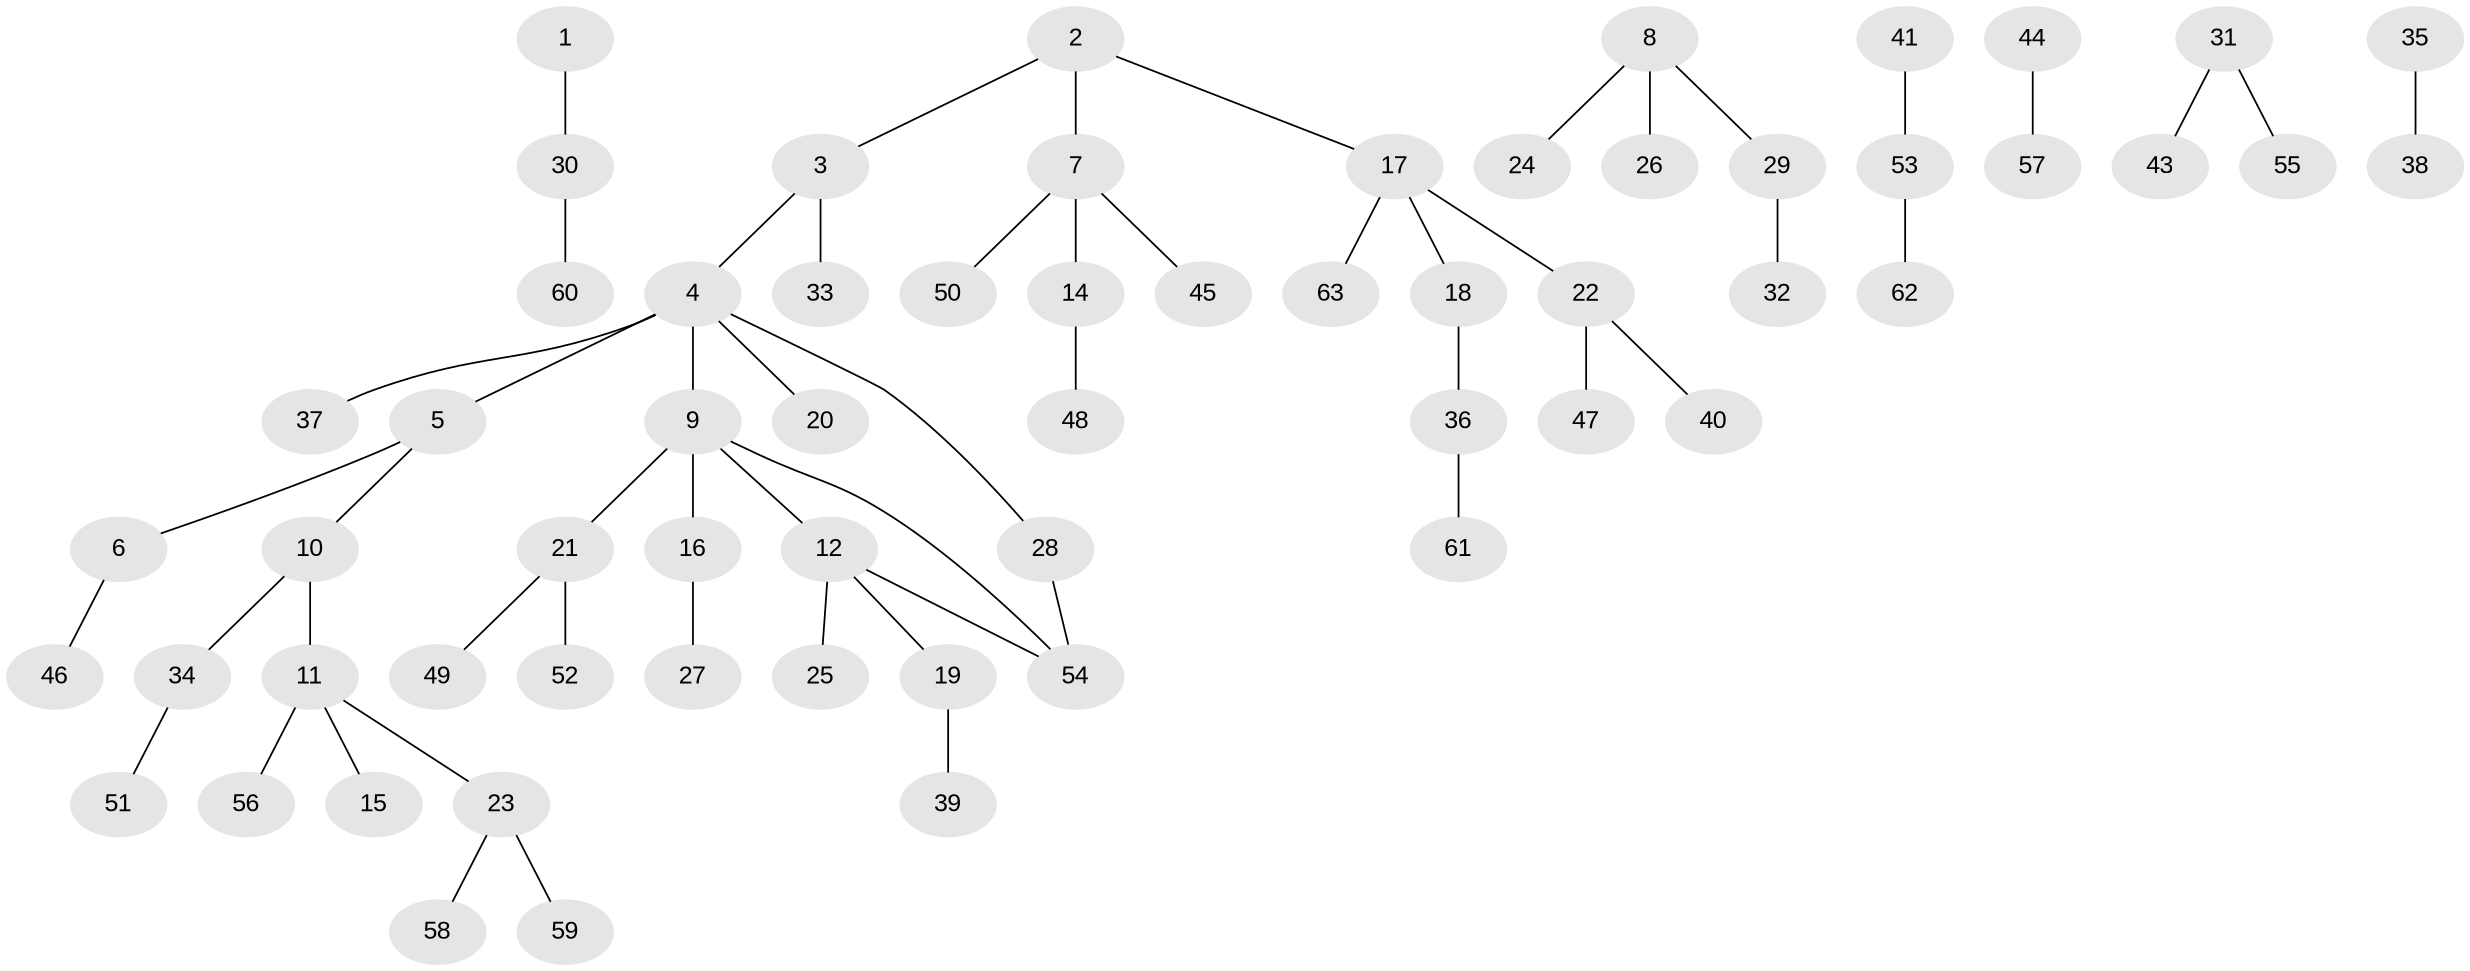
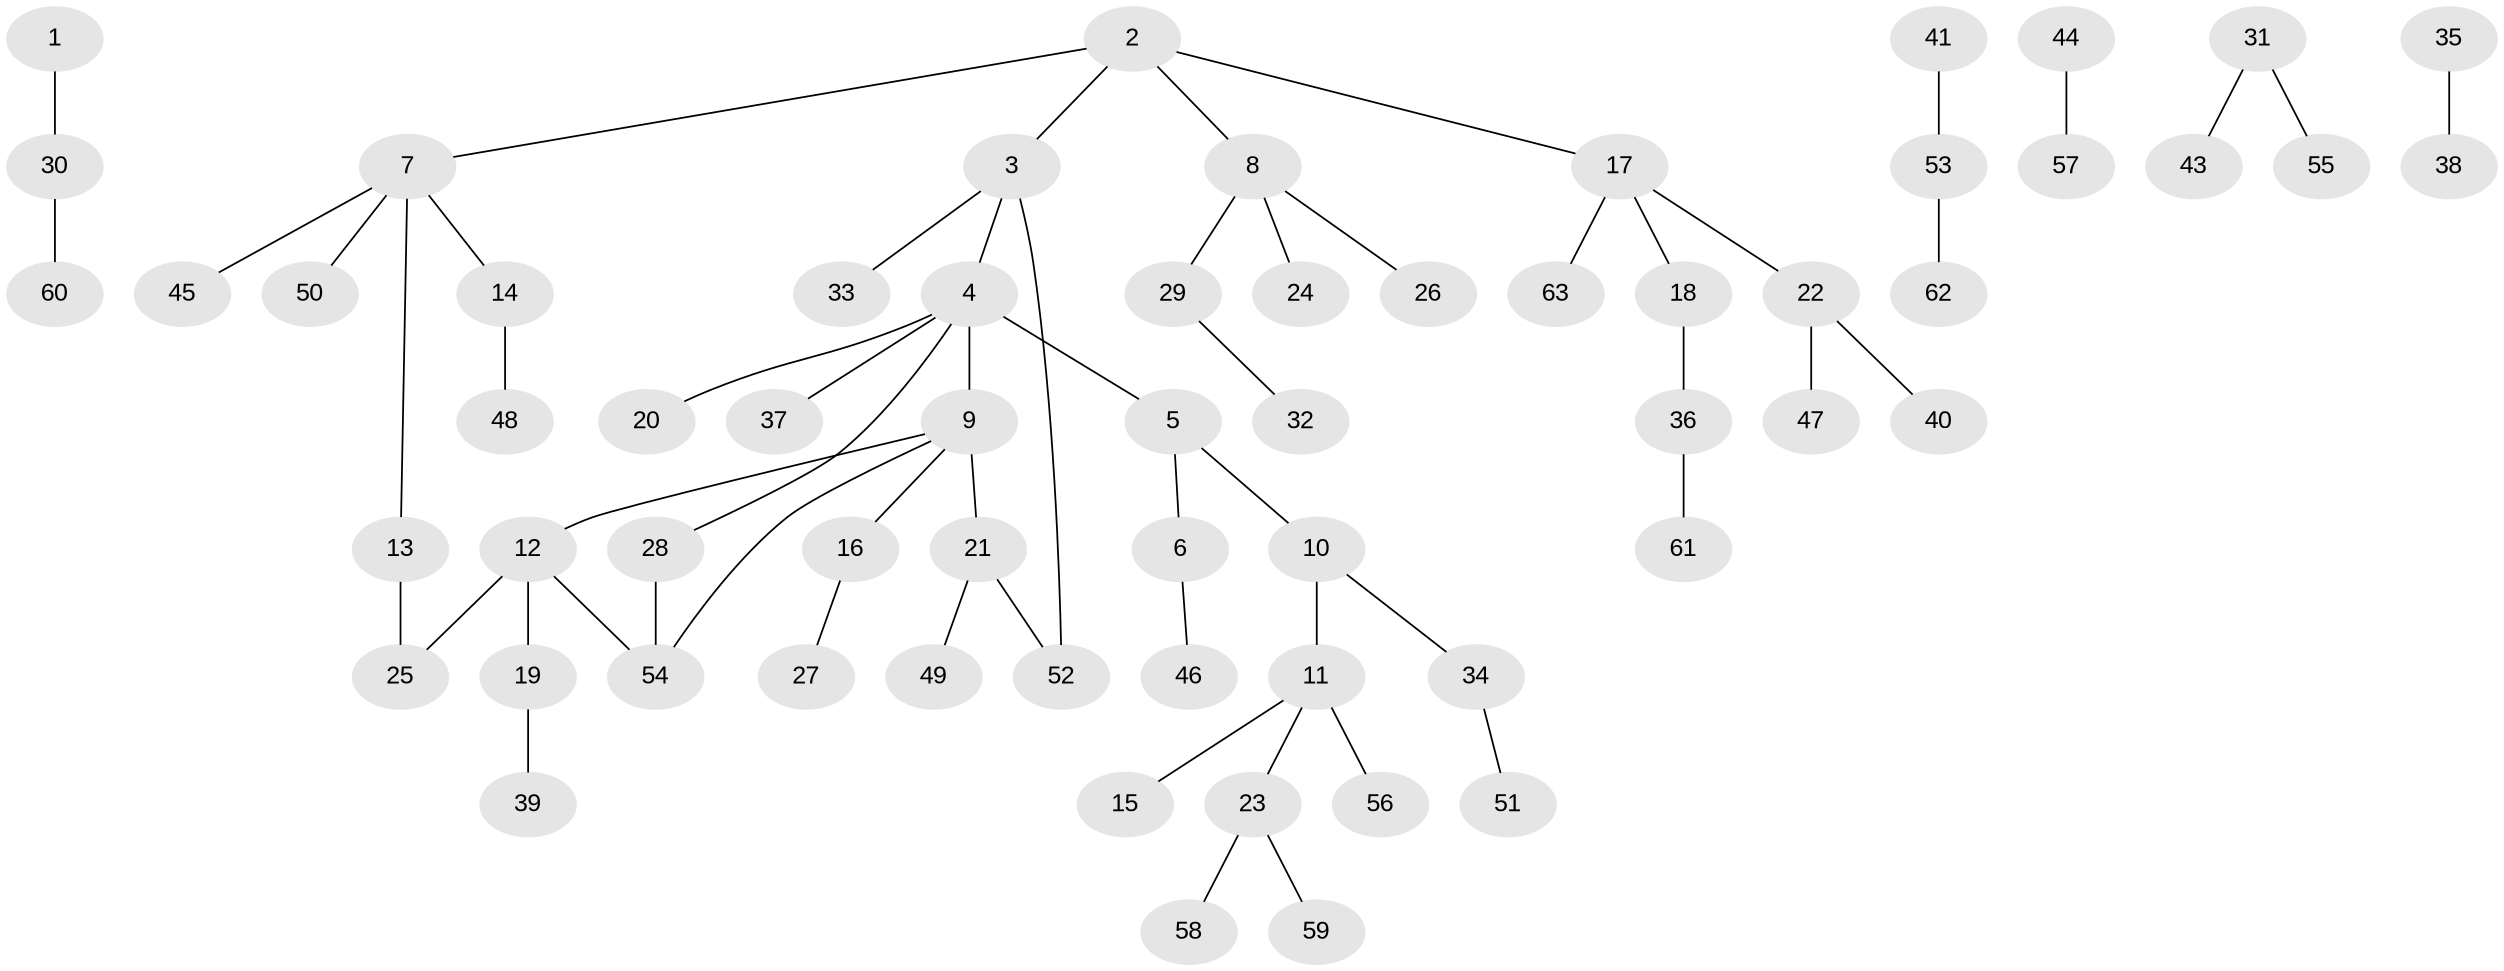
none -> (1193, 103)
none -> (1050, 421)
none -> (401, 549)
